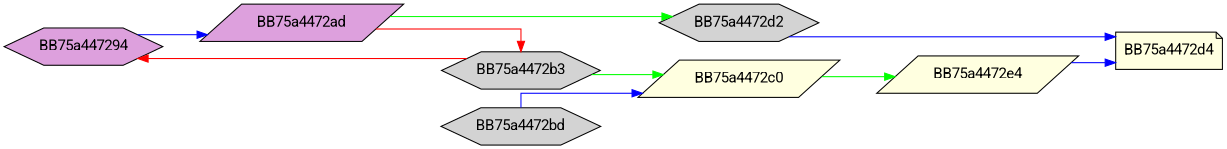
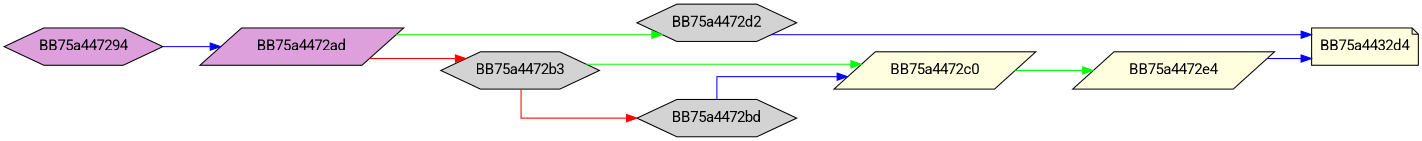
(1169, 51) -> (1365, 47)
(307, 59) -> (559, 118)
